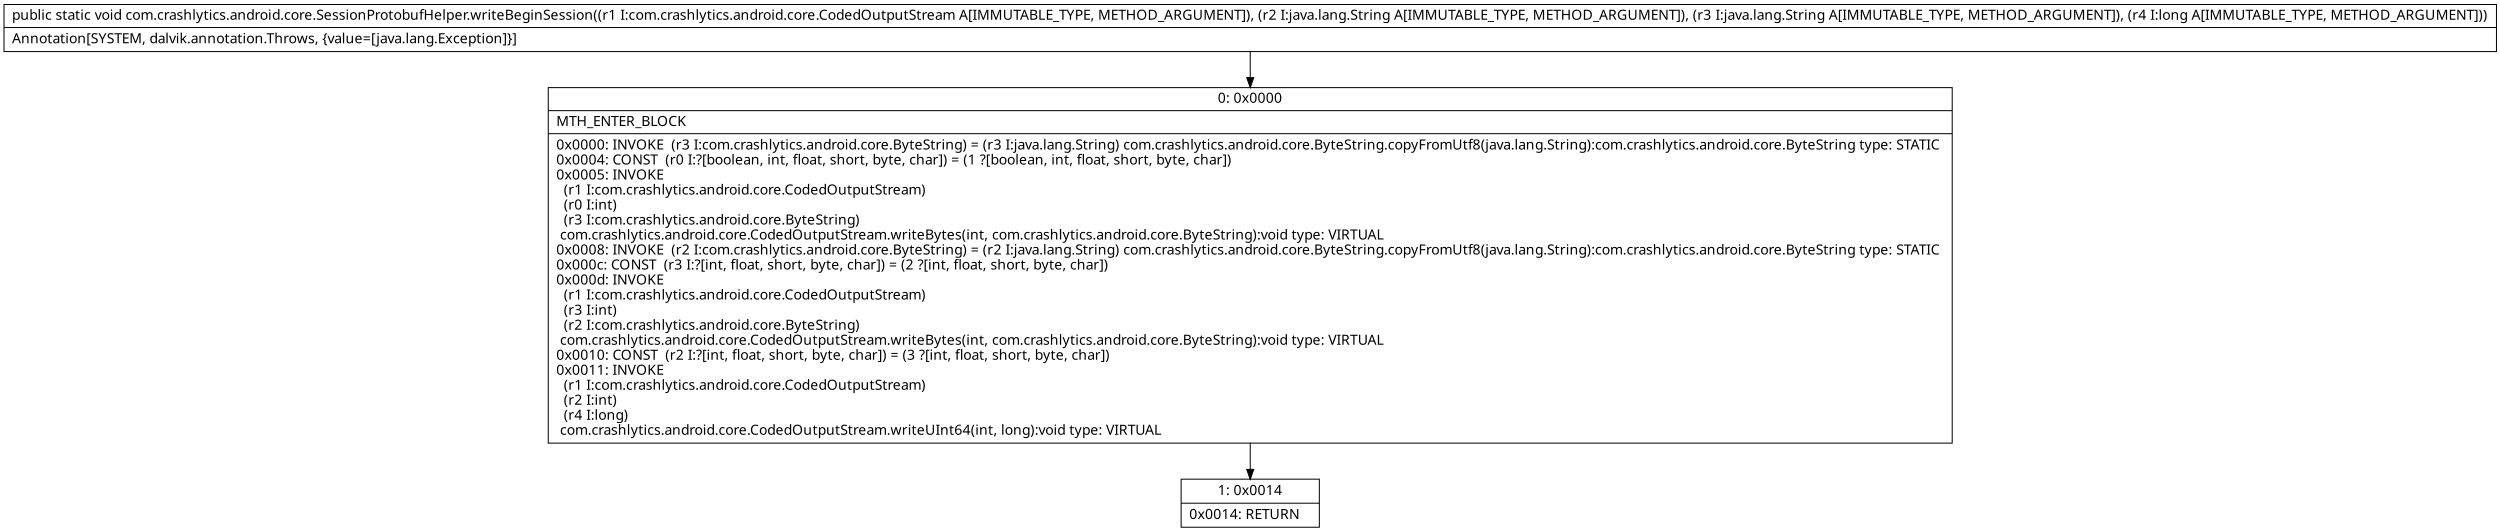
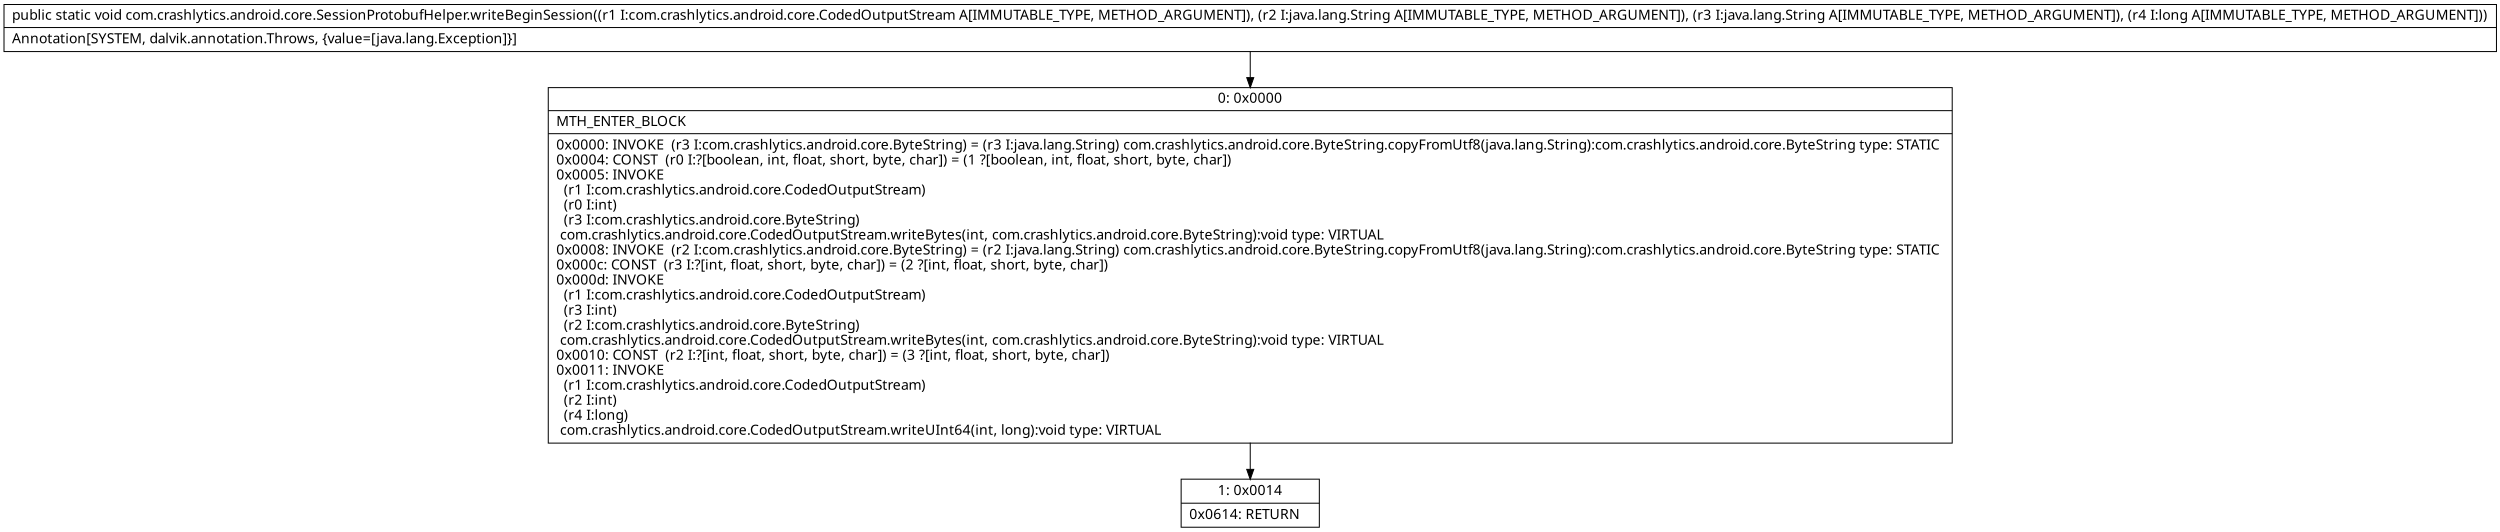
(1250, 515) -> (1250, 515)
